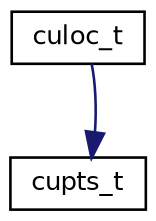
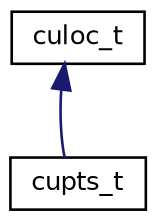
(95, 98) -> (61, 124)
